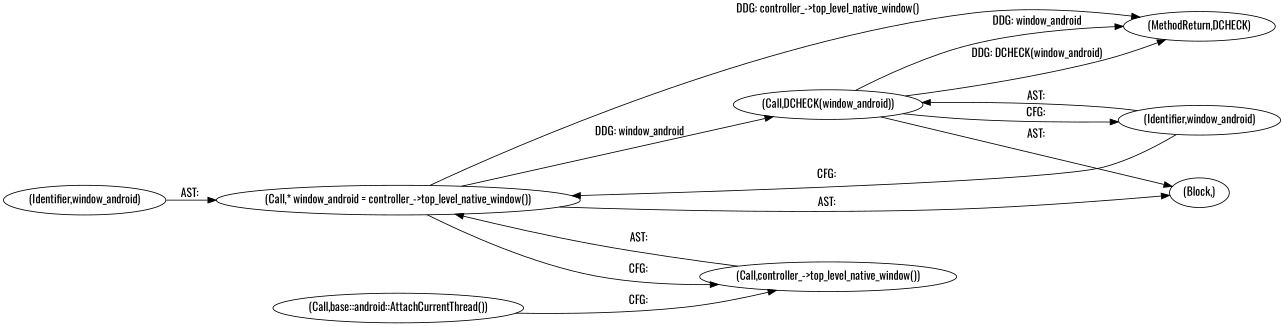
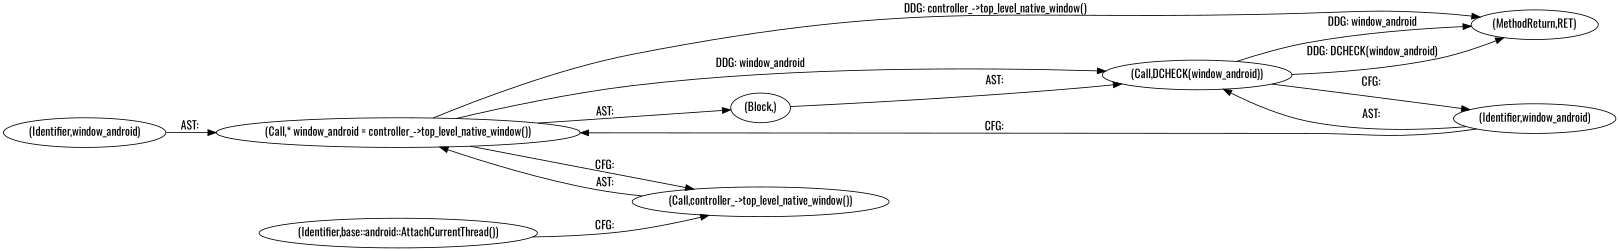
(1199, 26) -> (1535, 25)
(1022, 151) -> (952, 97)
(398, 308) -> (398, 233)
